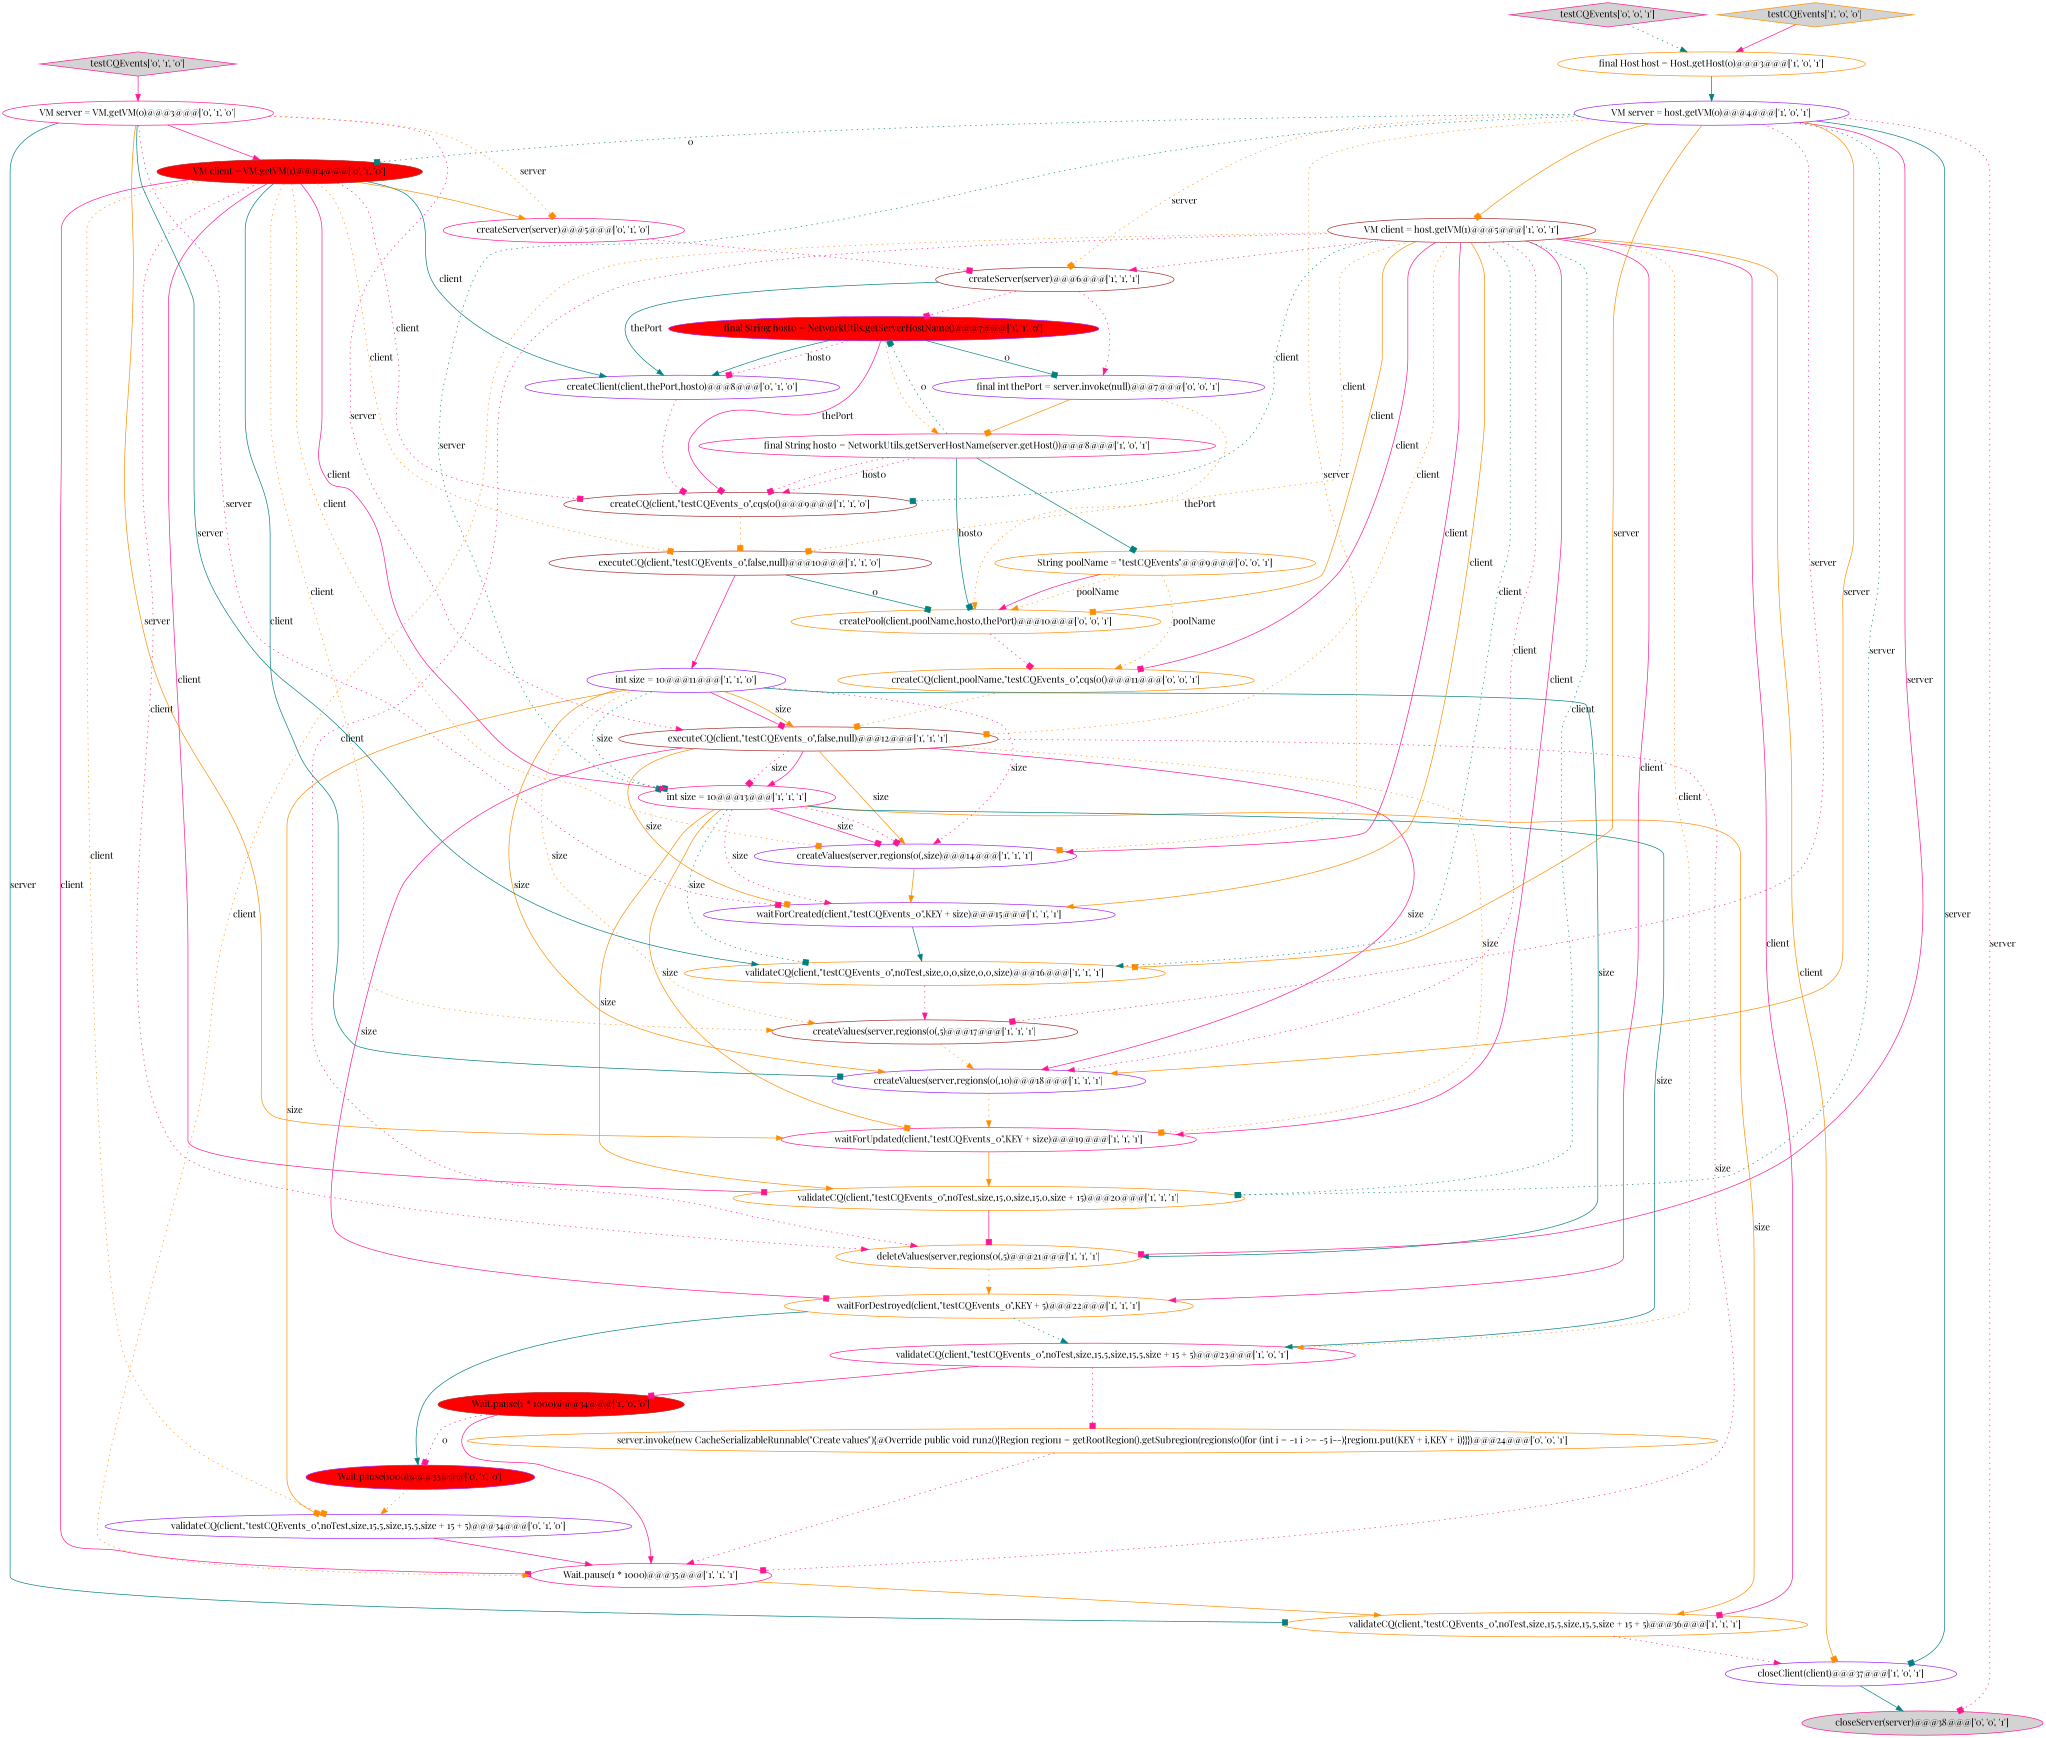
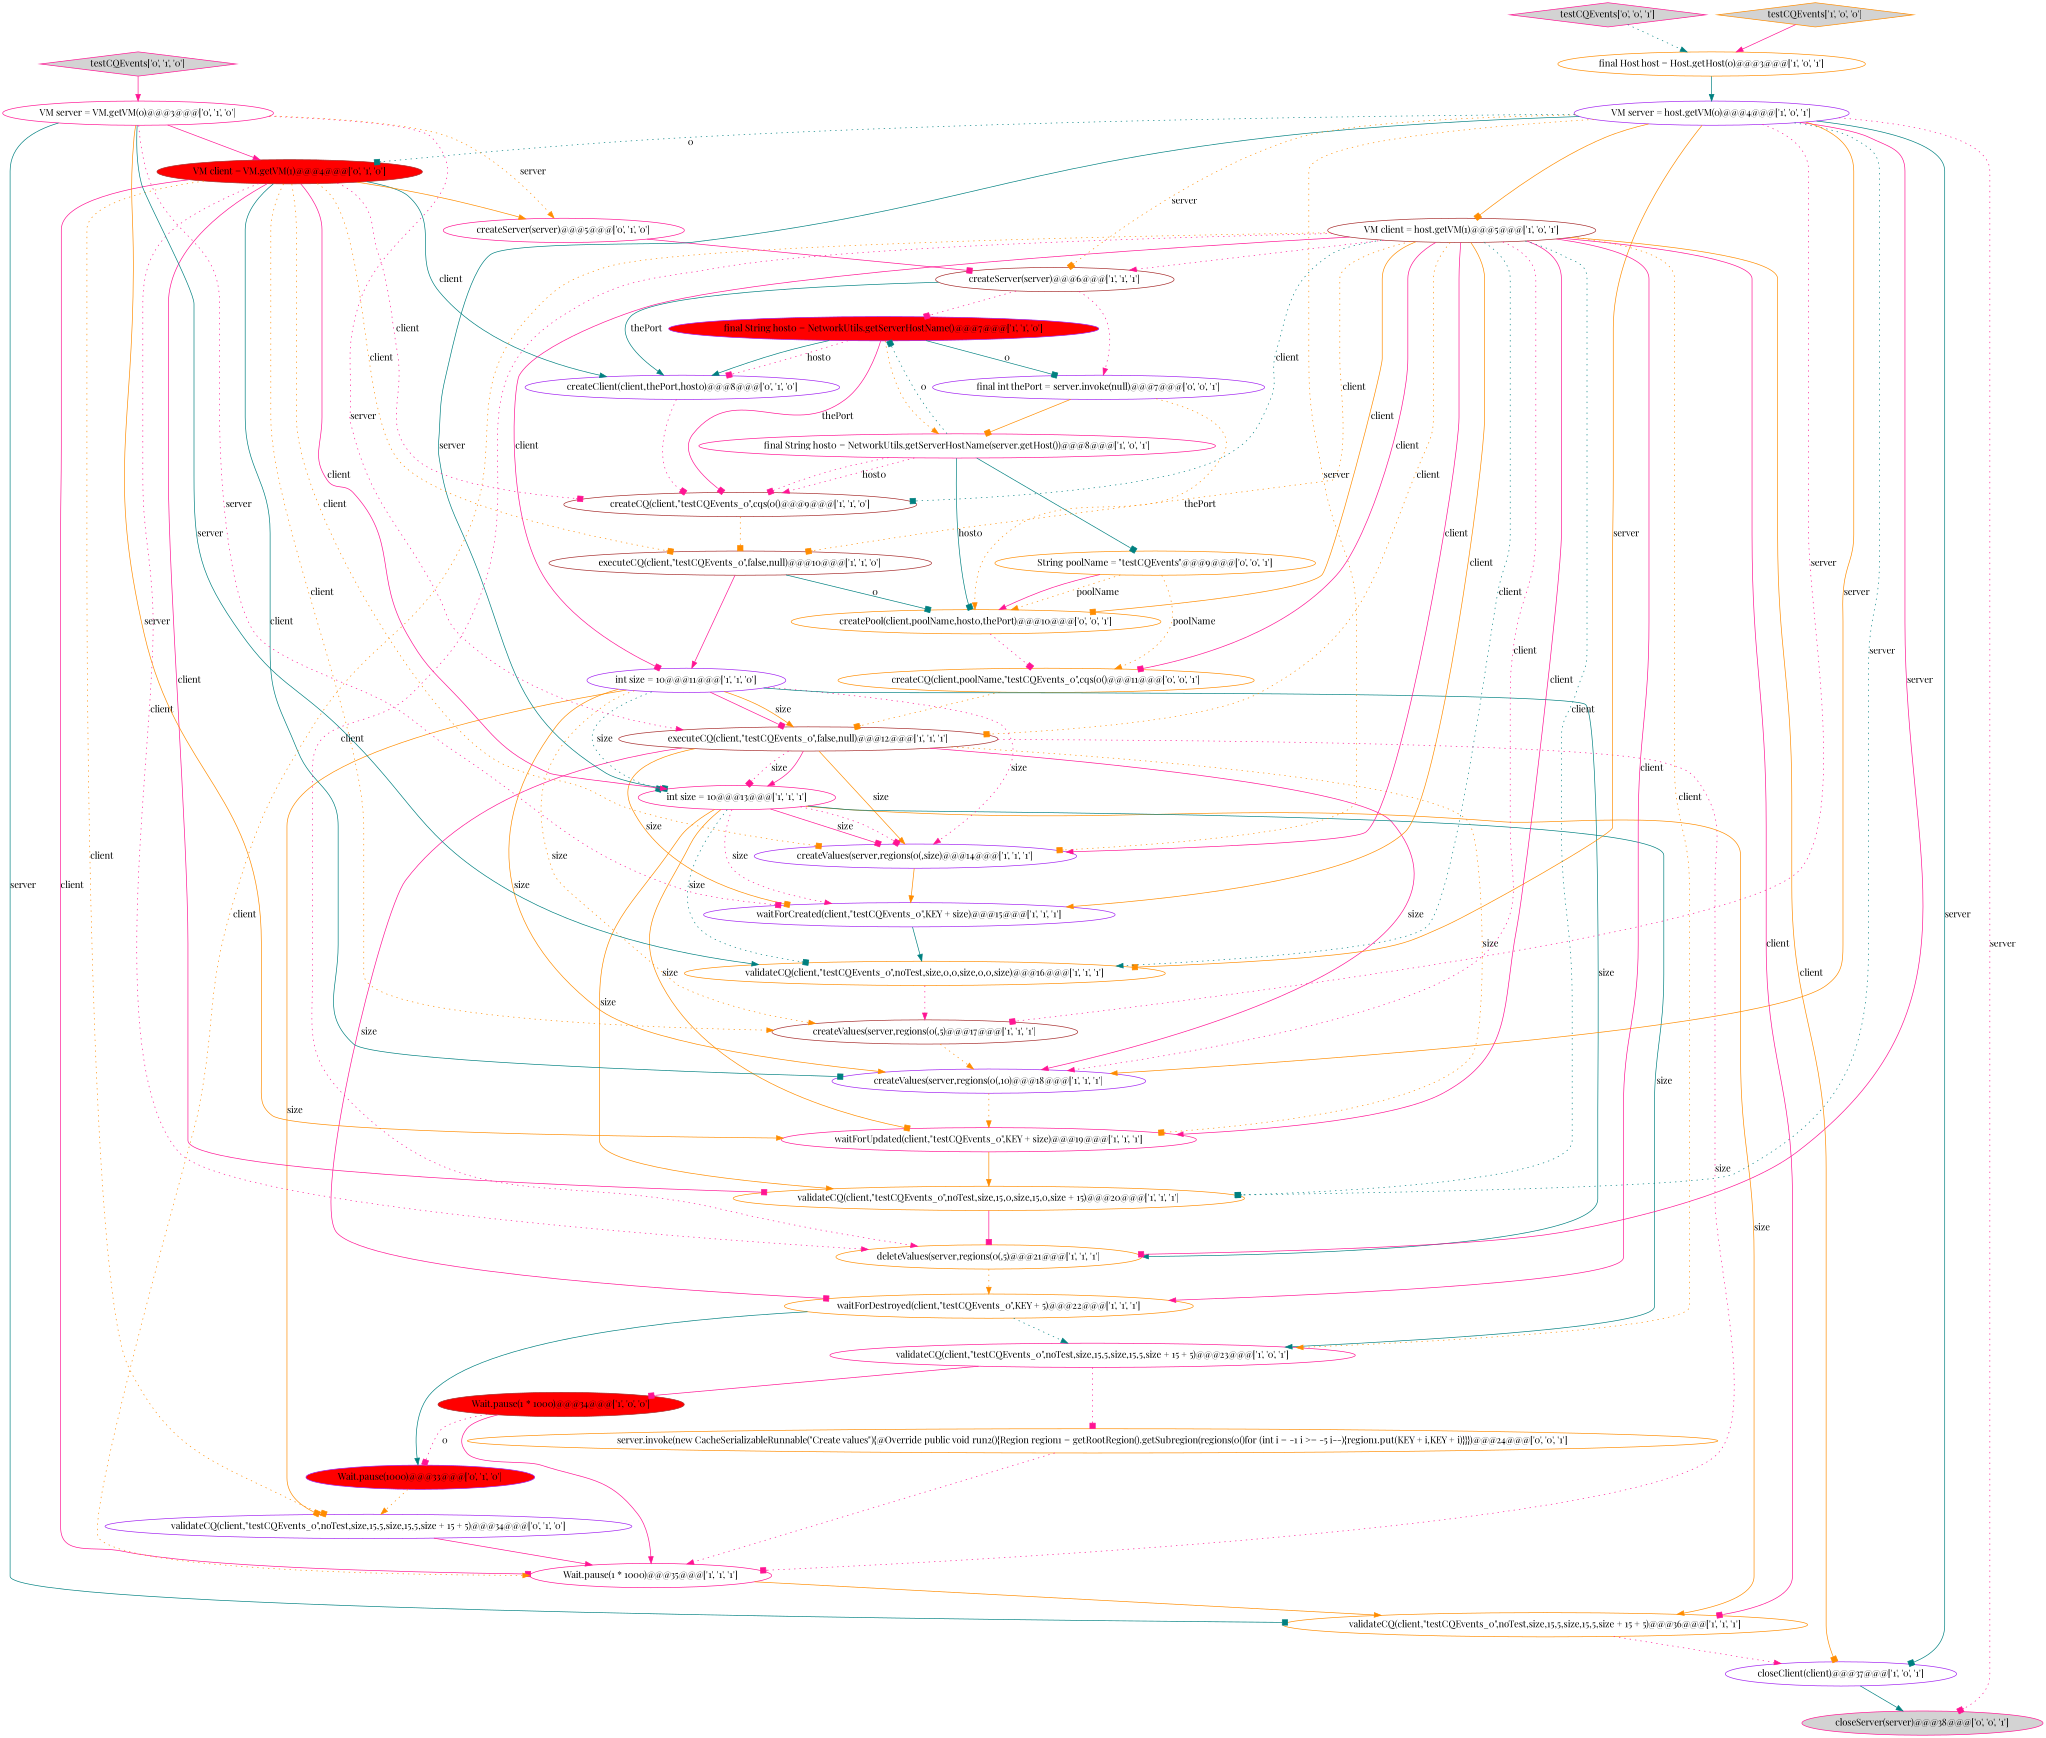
(431, 132) -> (431, 132)
(721, 238) -> (721, 238)
(798, 254) -> (798, 254)
none -> (750, 288)
